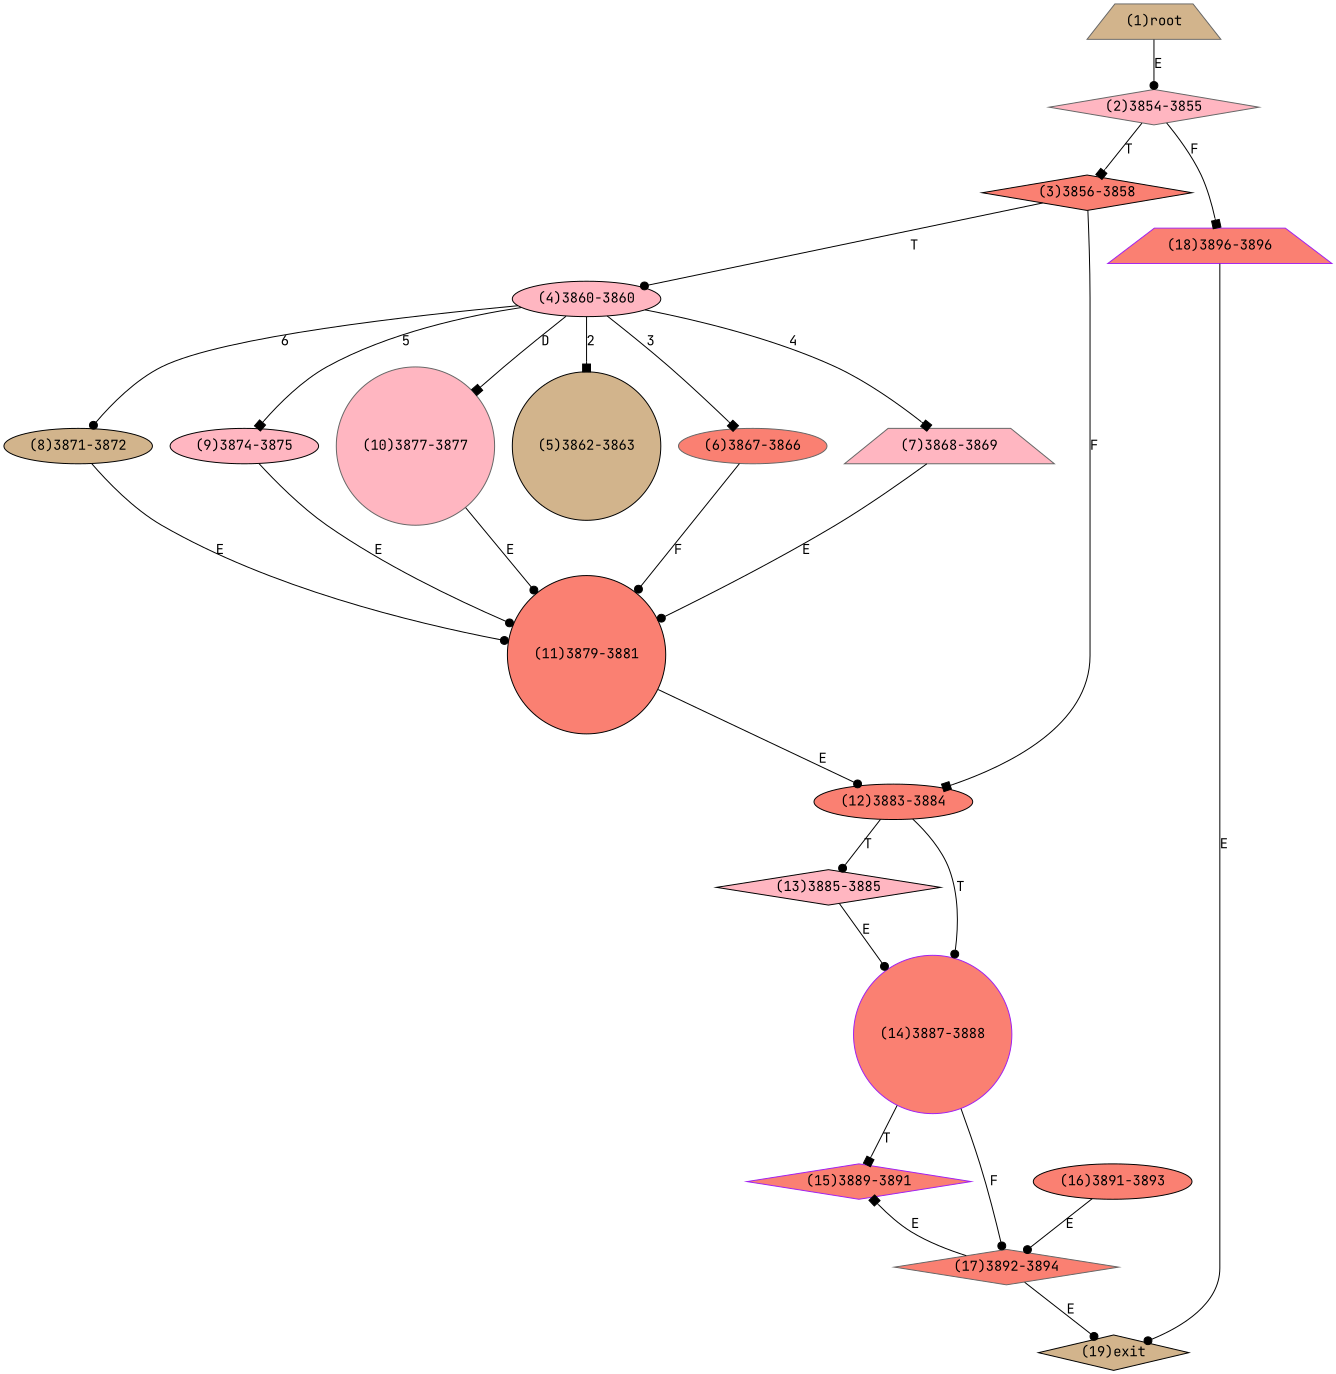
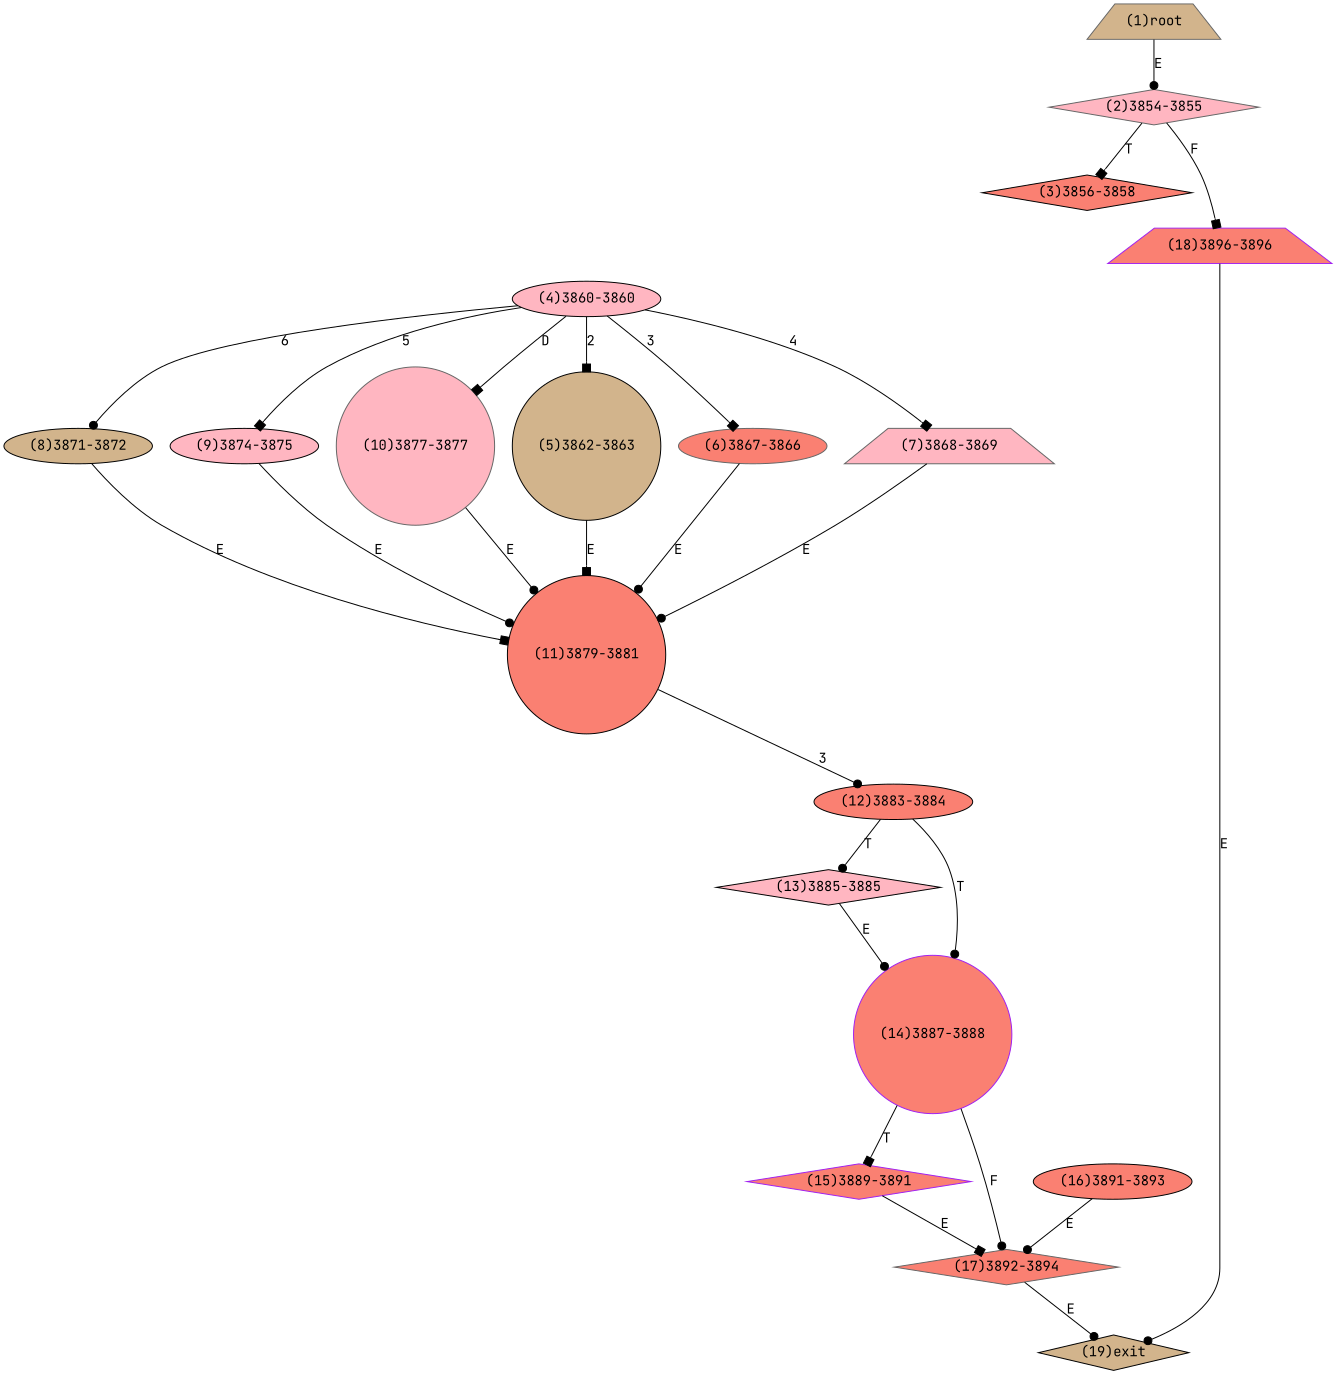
(846, 244) -> none
(1090, 533) -> none
none -> (587, 543)
(678, 550) -> (678, 550)
(282, 580) -> (282, 580)
(823, 759) -> (823, 759)
(919, 1236) -> (928, 1222)
